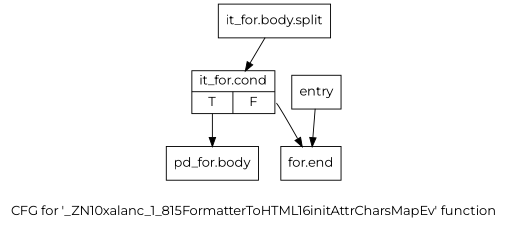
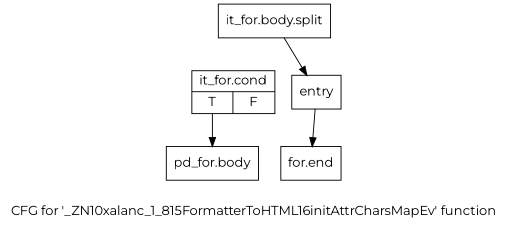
(258, 50) -> (293, 53)
(287, 121) -> none
